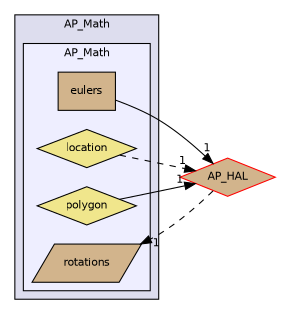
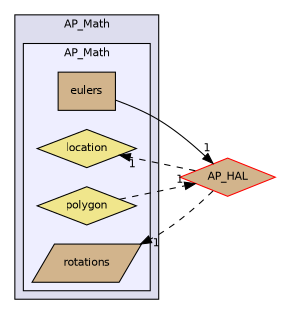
(142, 160) -> (166, 165)
(142, 195) -> (142, 195)
